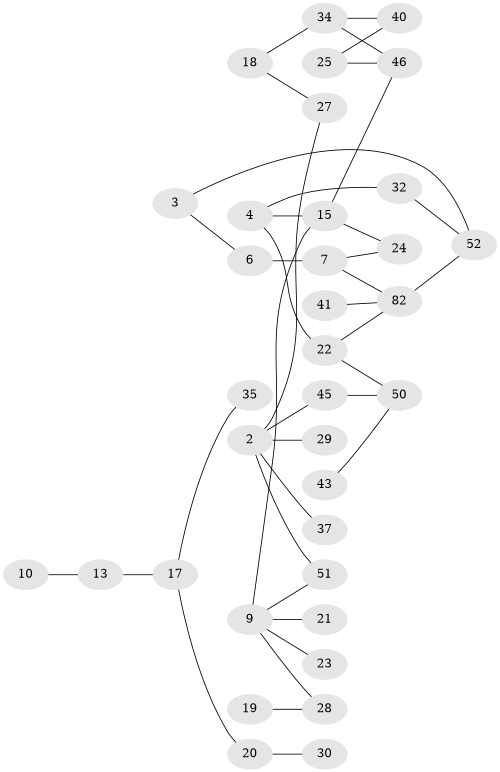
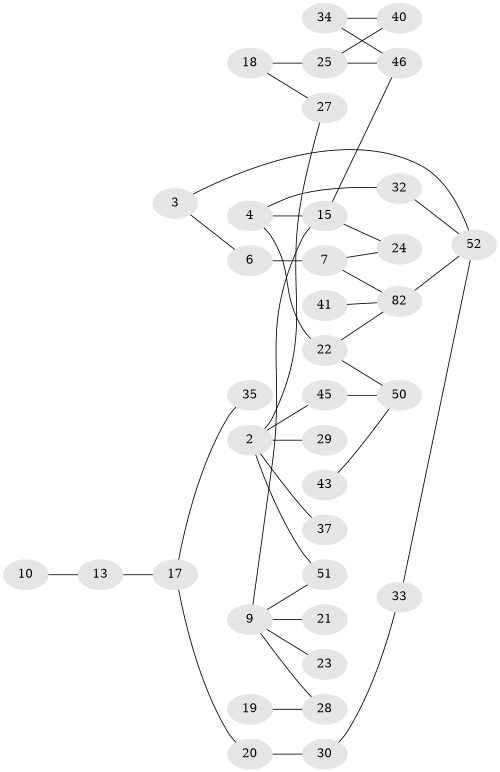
(287, 41) -> (288, 63)
none -> (399, 597)
